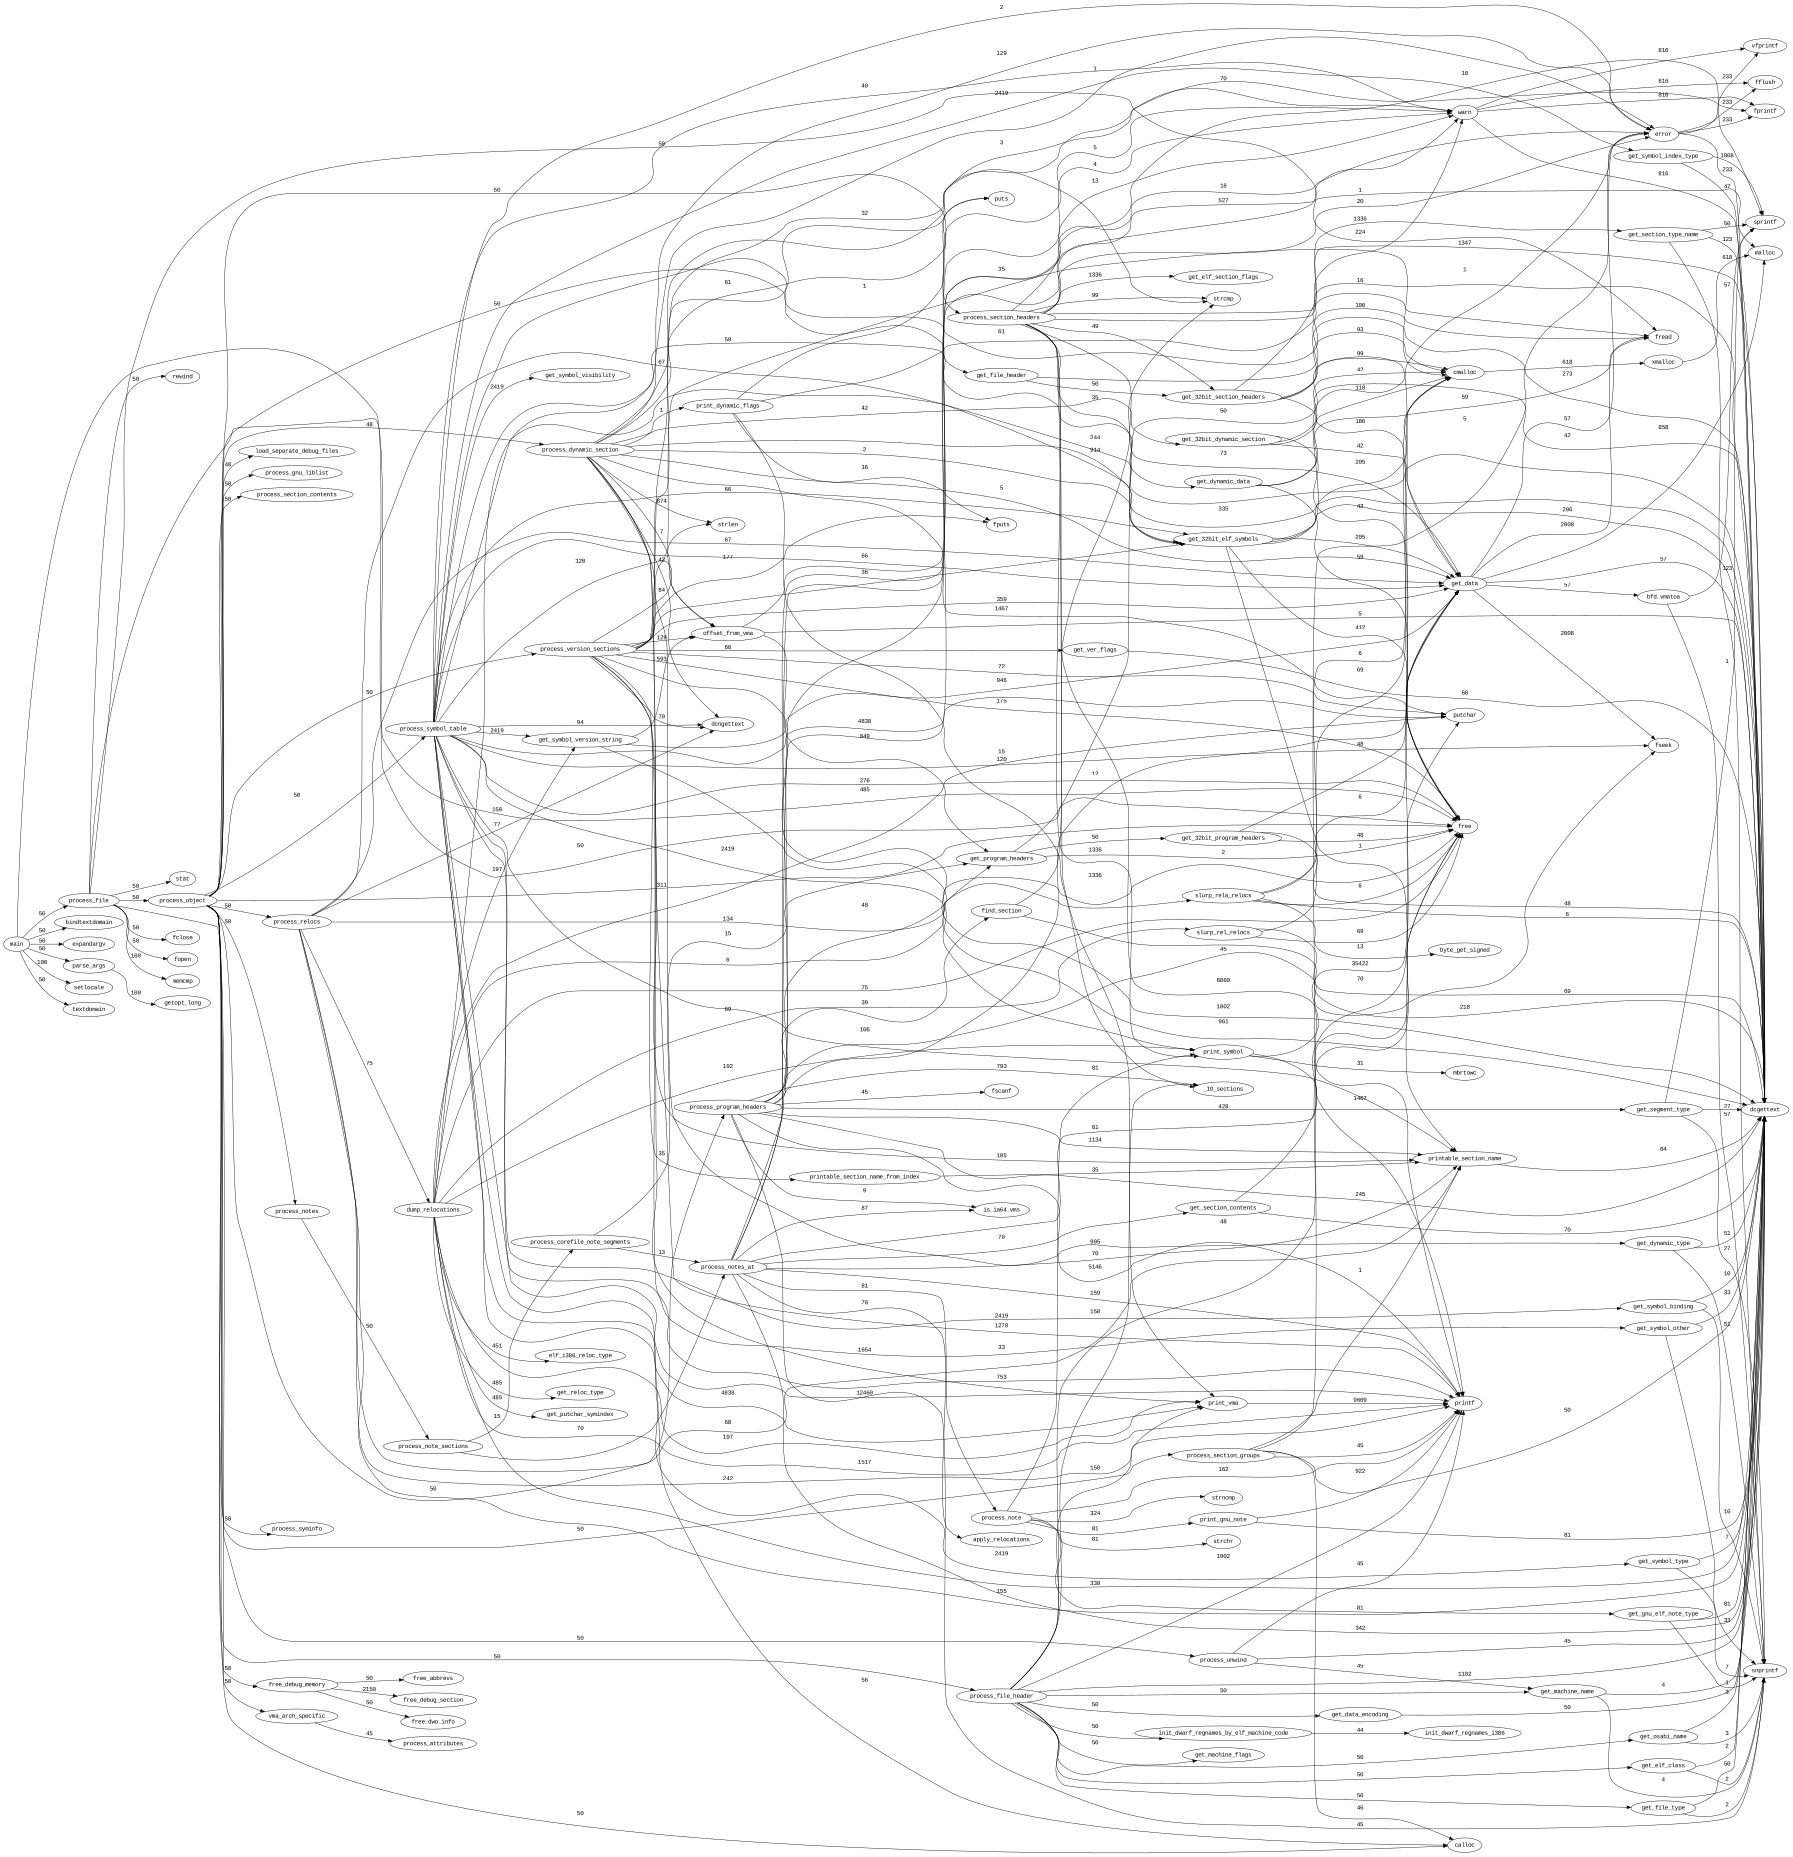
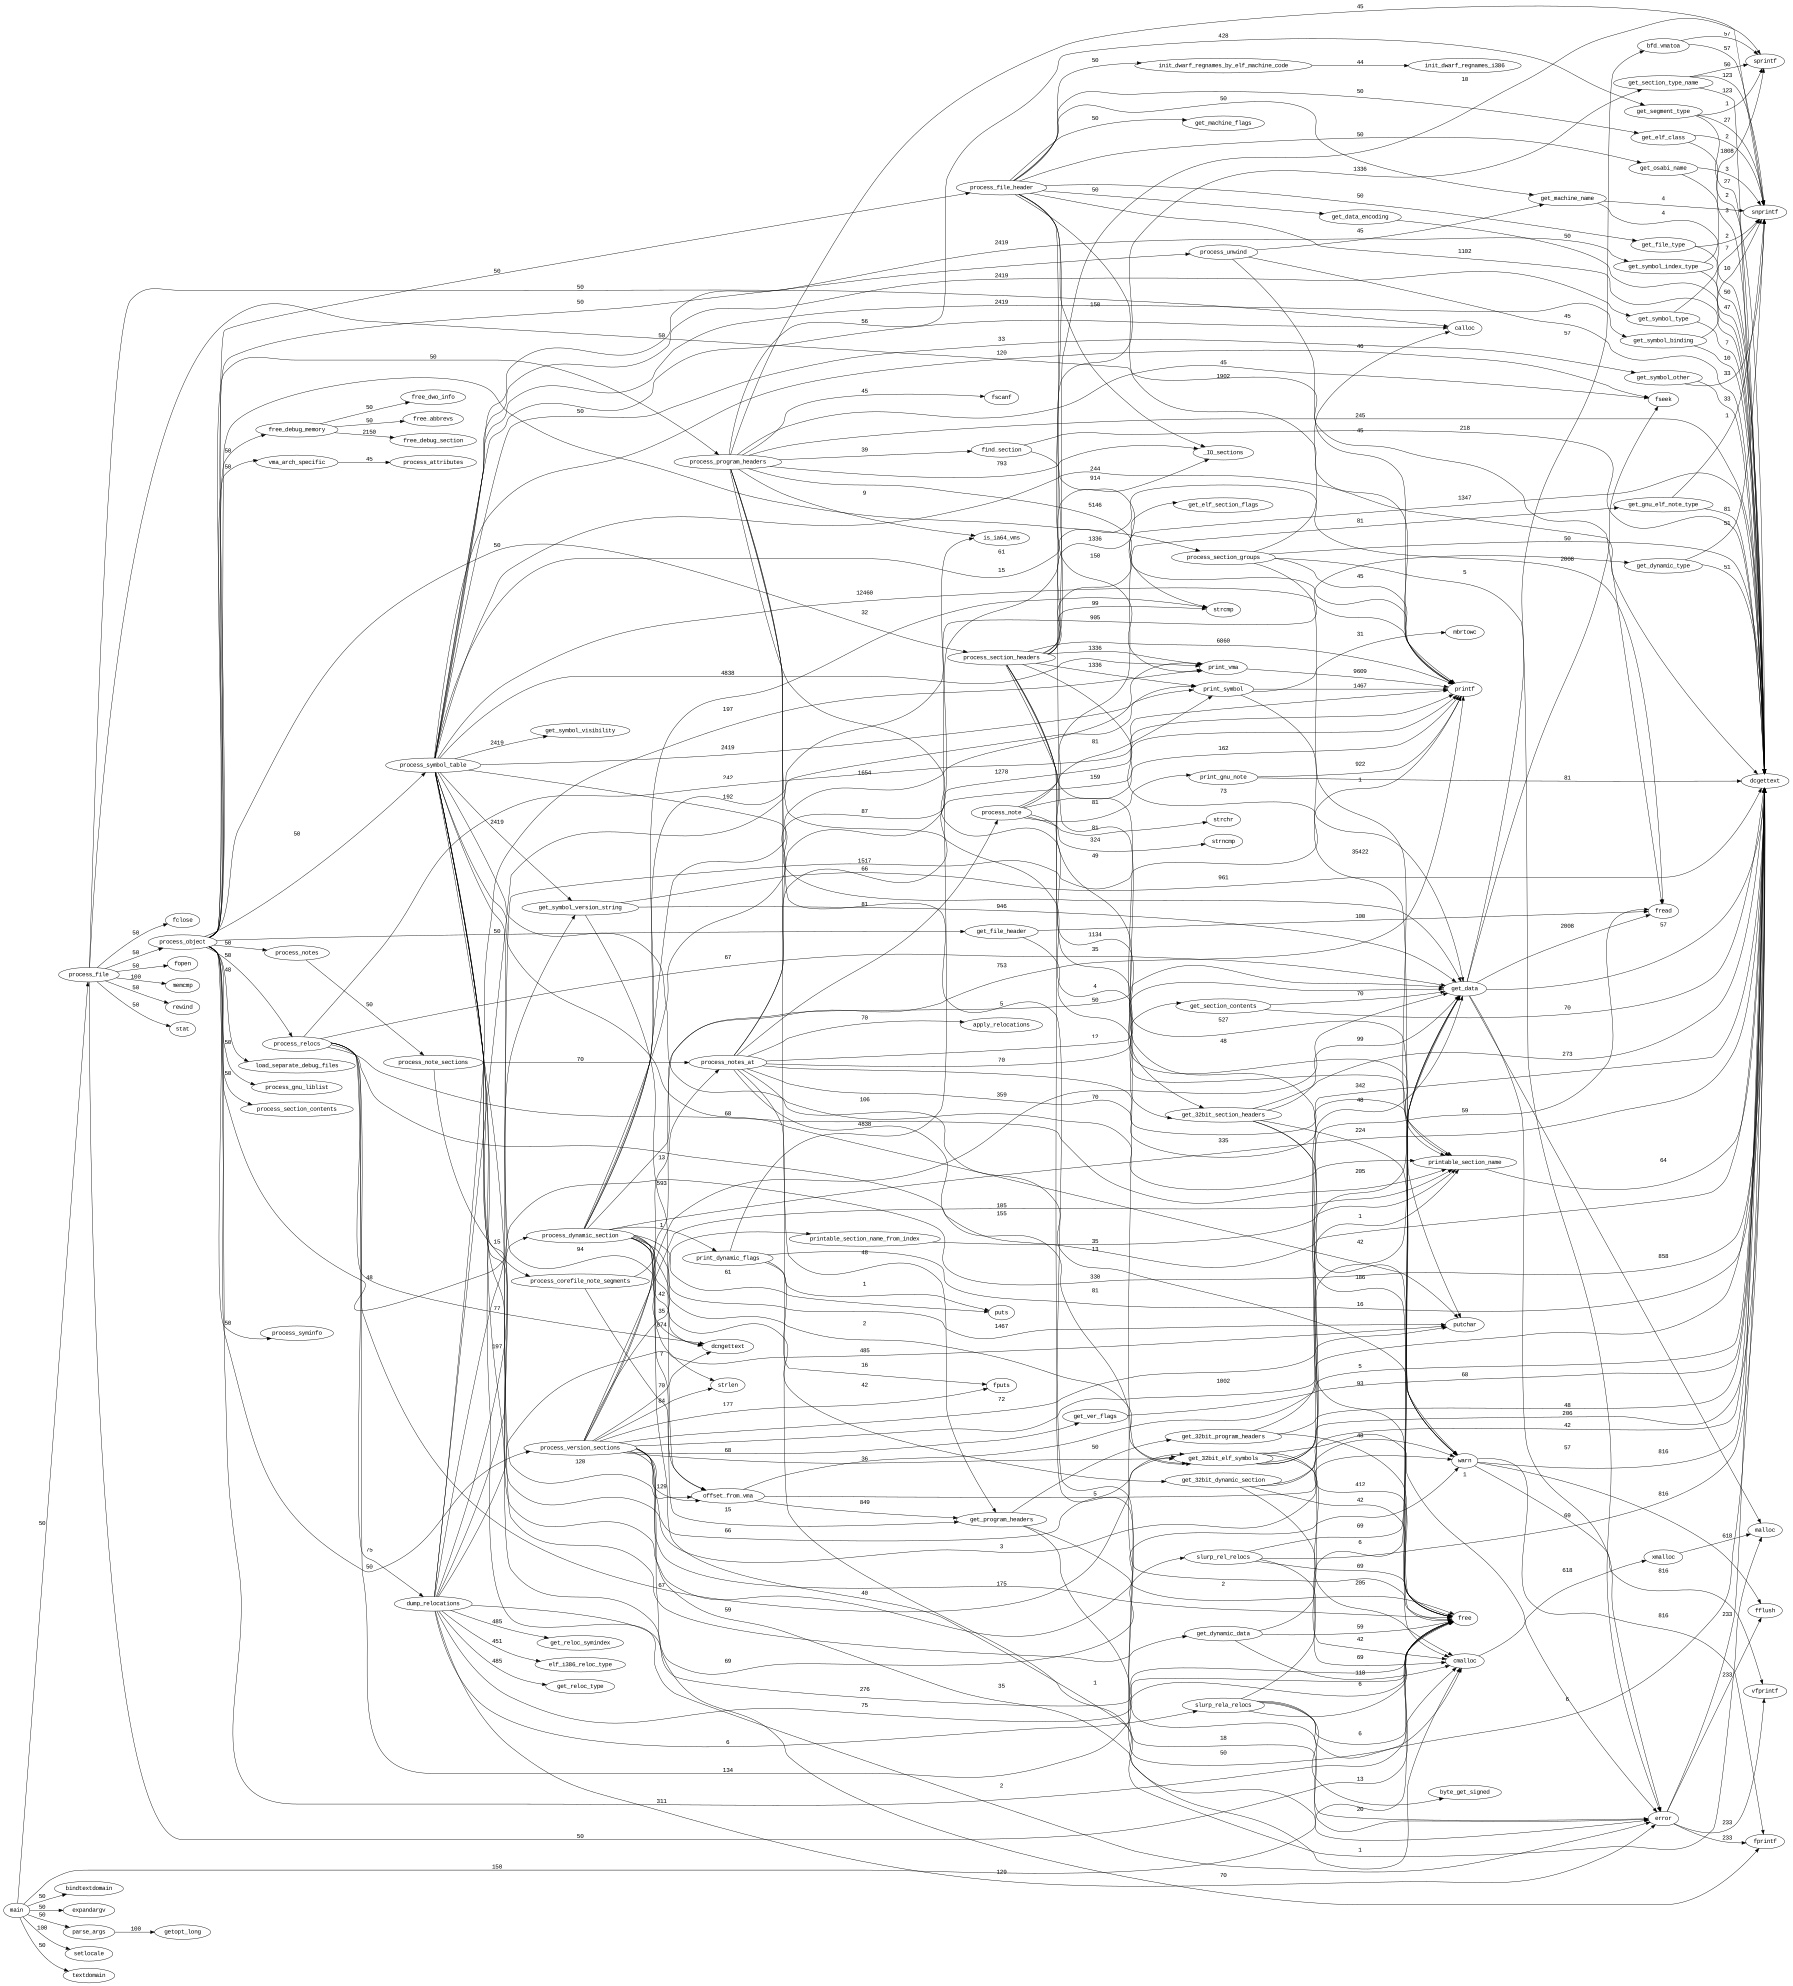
none -> (1407, 1337)
(580, 1415) -> (580, 1643)
